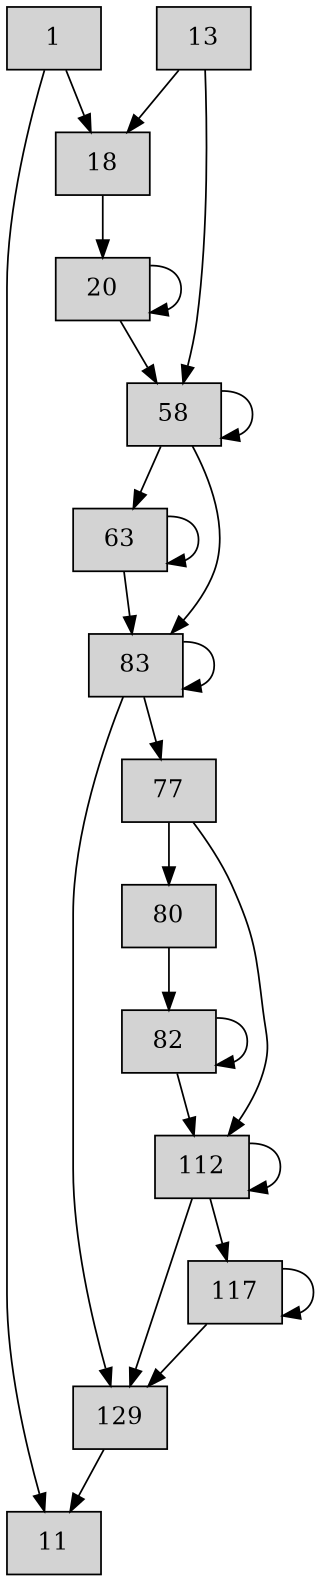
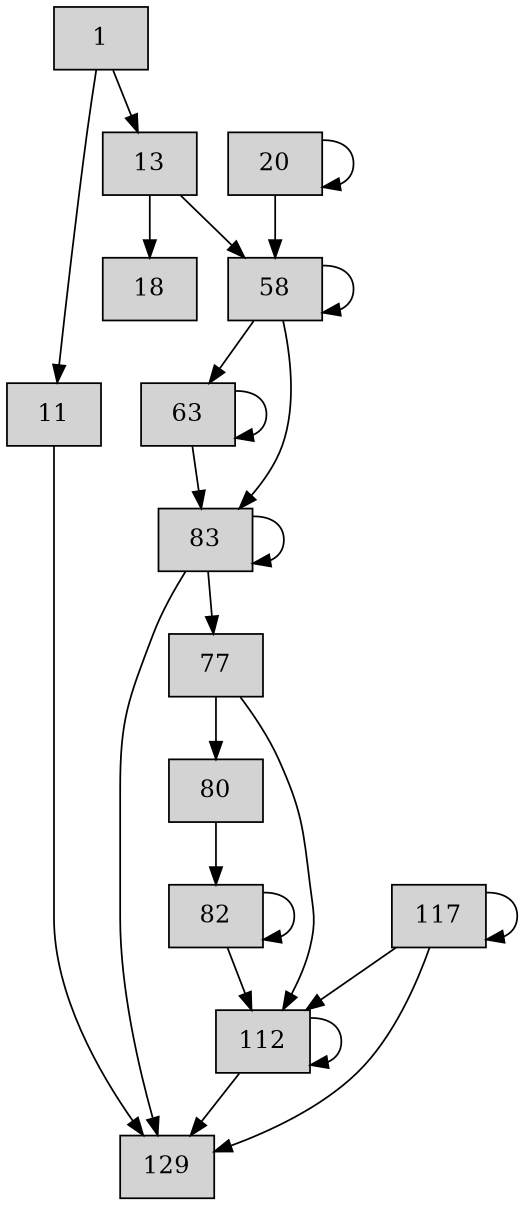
(75, 93) -> (122, 93)
(103, 218) -> none
(216, 1221) -> (358, 974)
(91, 1473) -> (54, 792)
